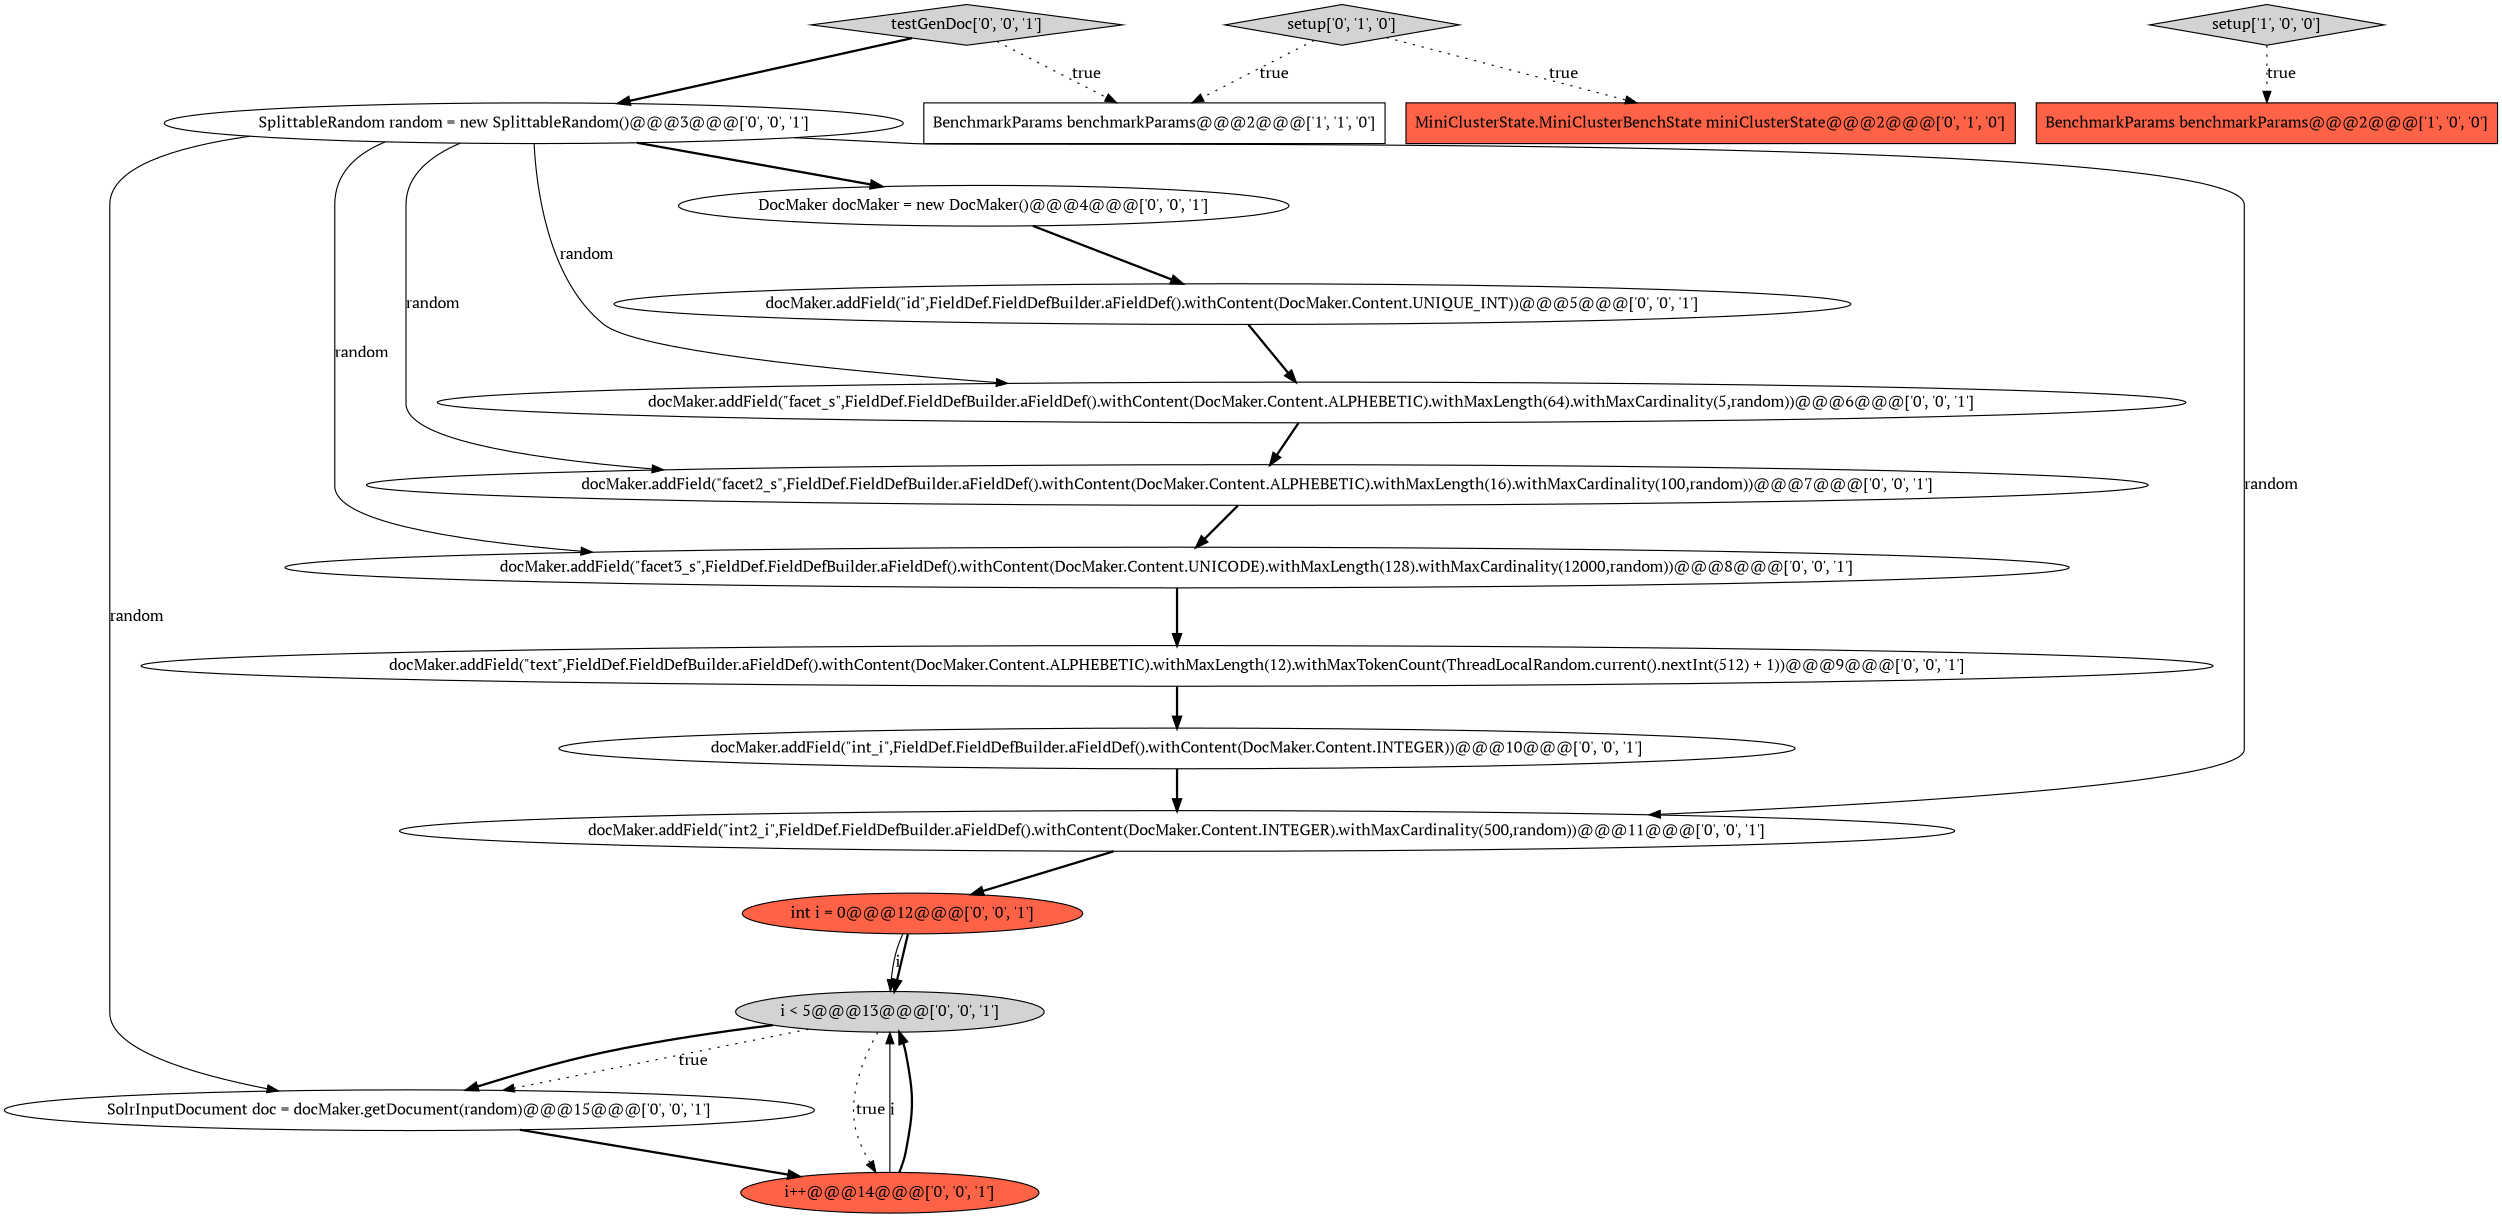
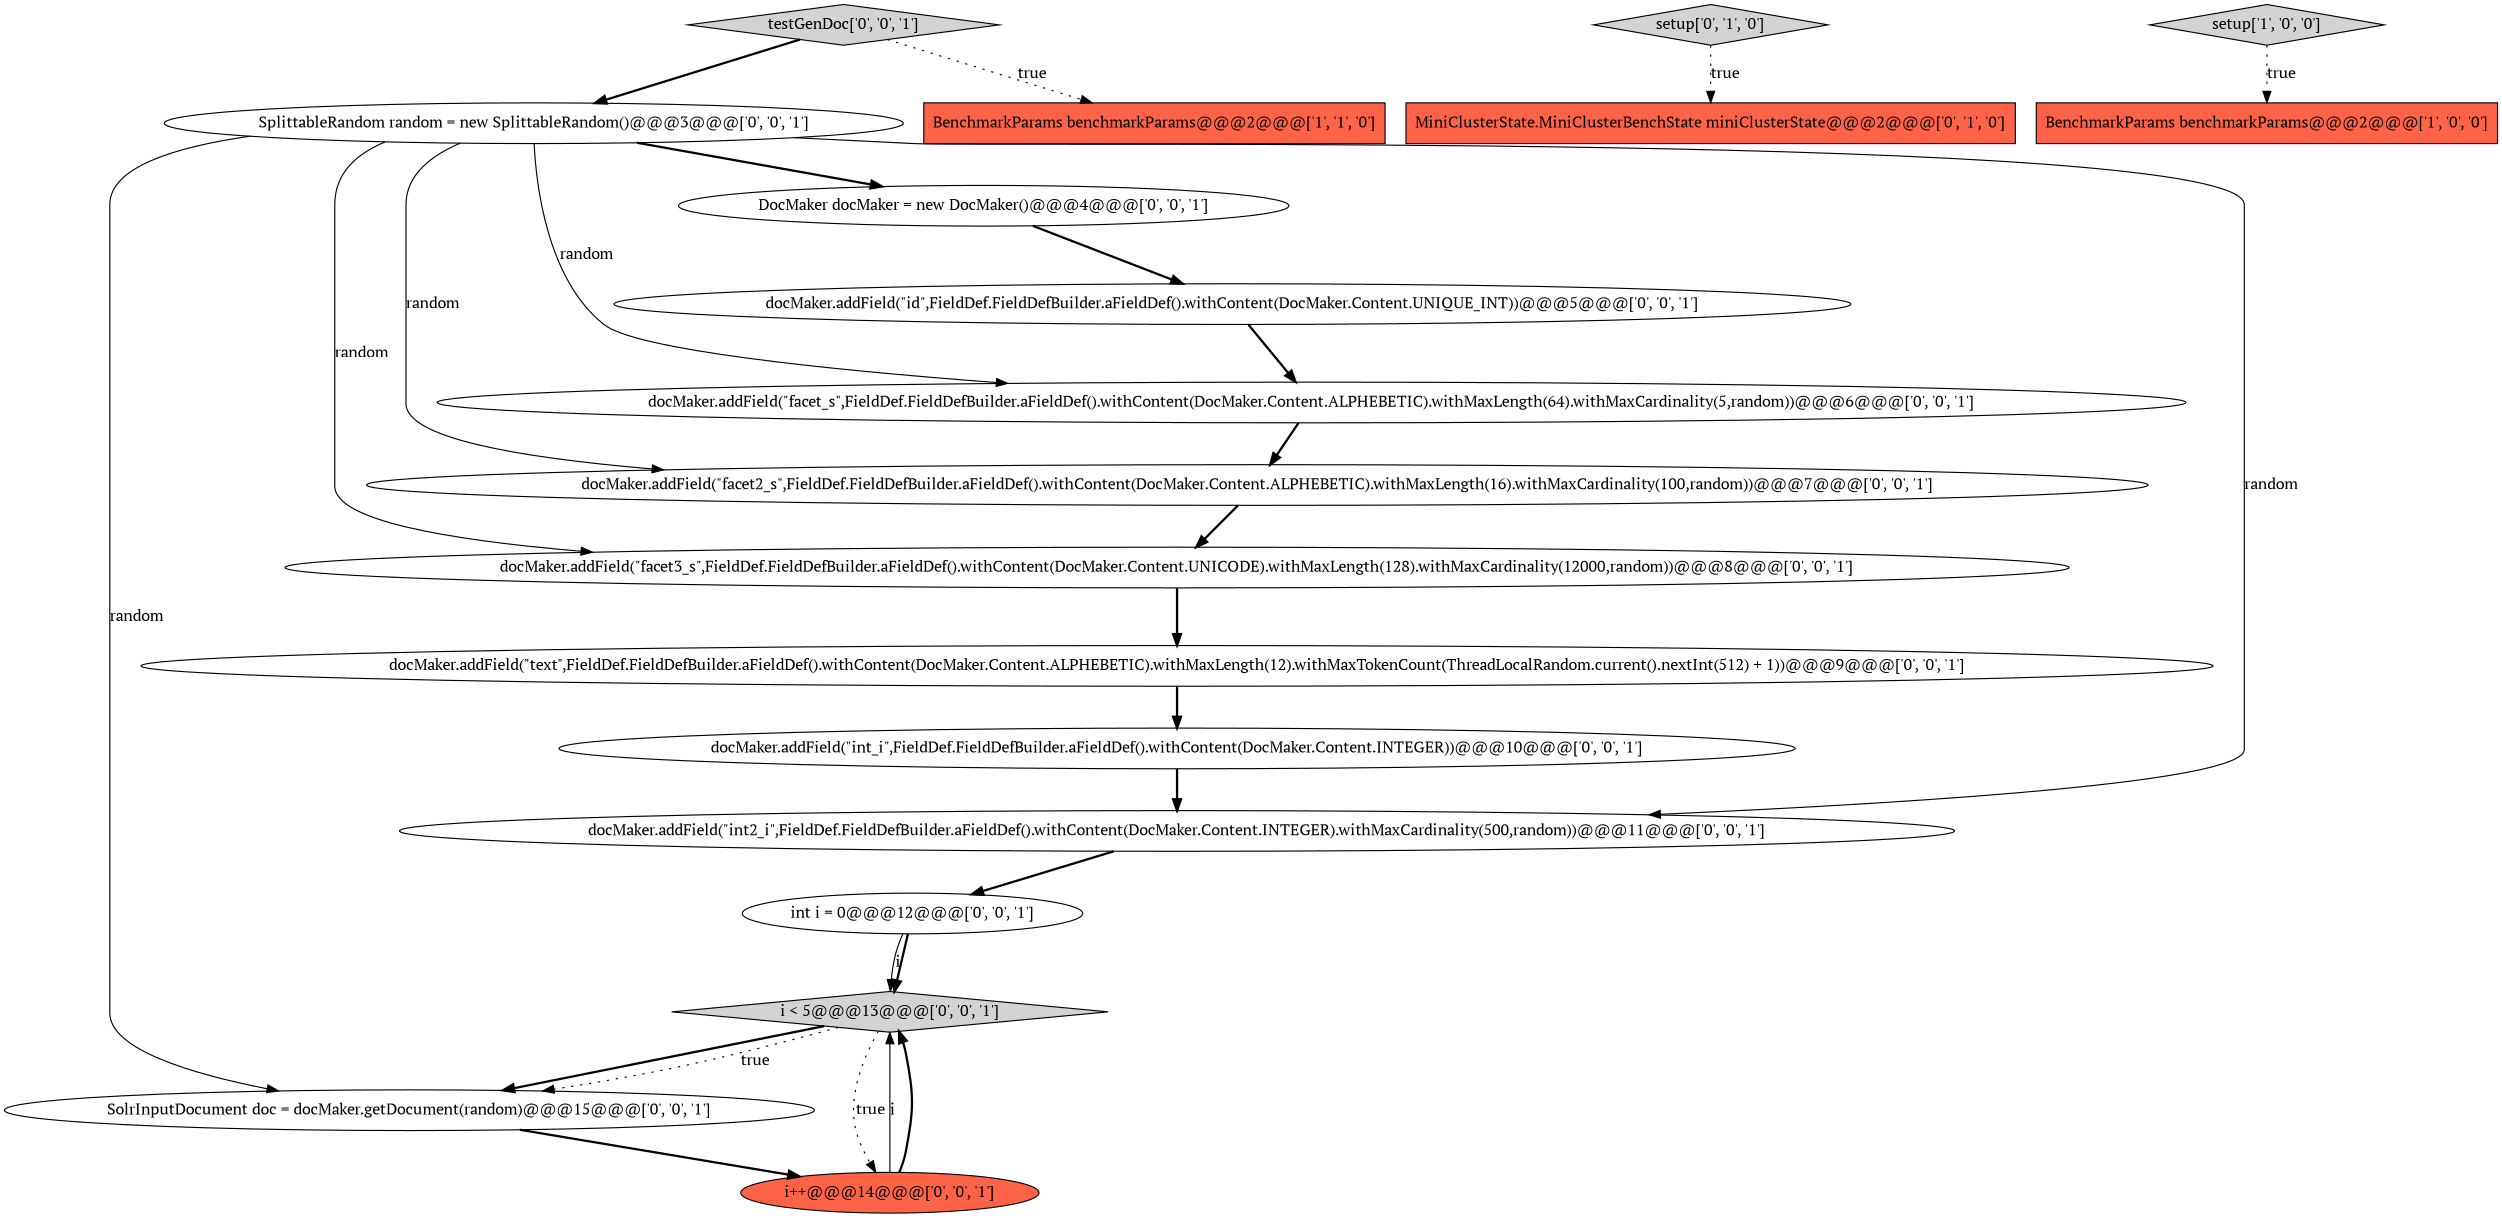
(1258, 69) -> none
(1154, 123) -> (1154, 123)
(912, 913) -> (912, 913)
(890, 1012) -> (890, 1012)
